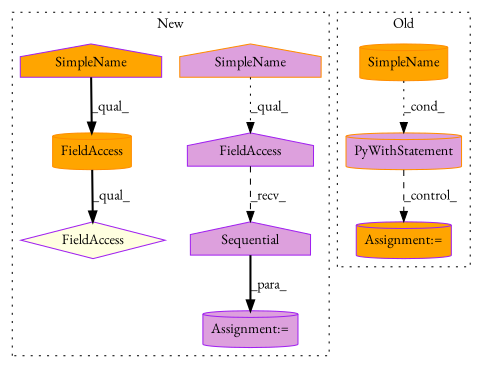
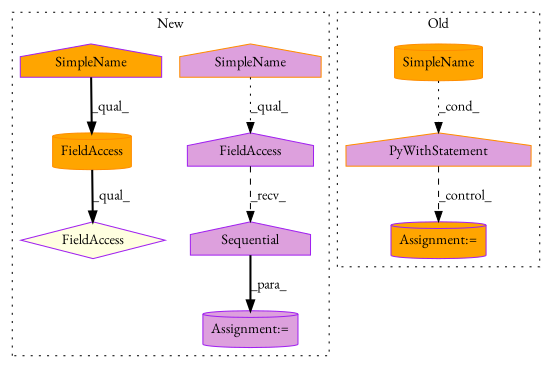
(404, 151) -> (439, 151)
